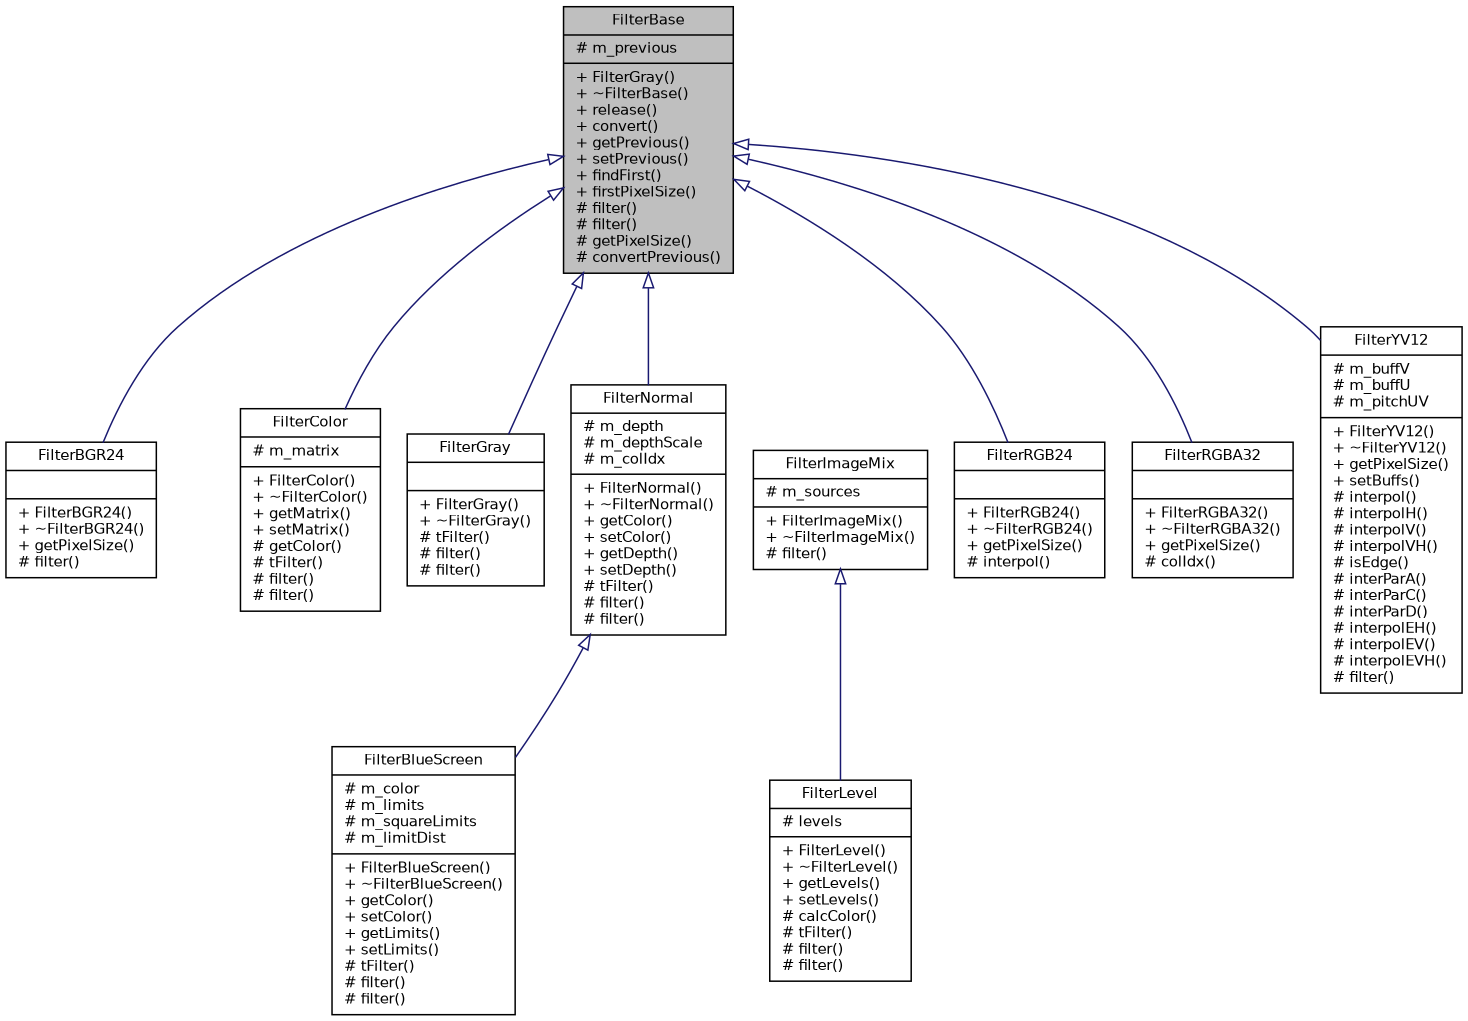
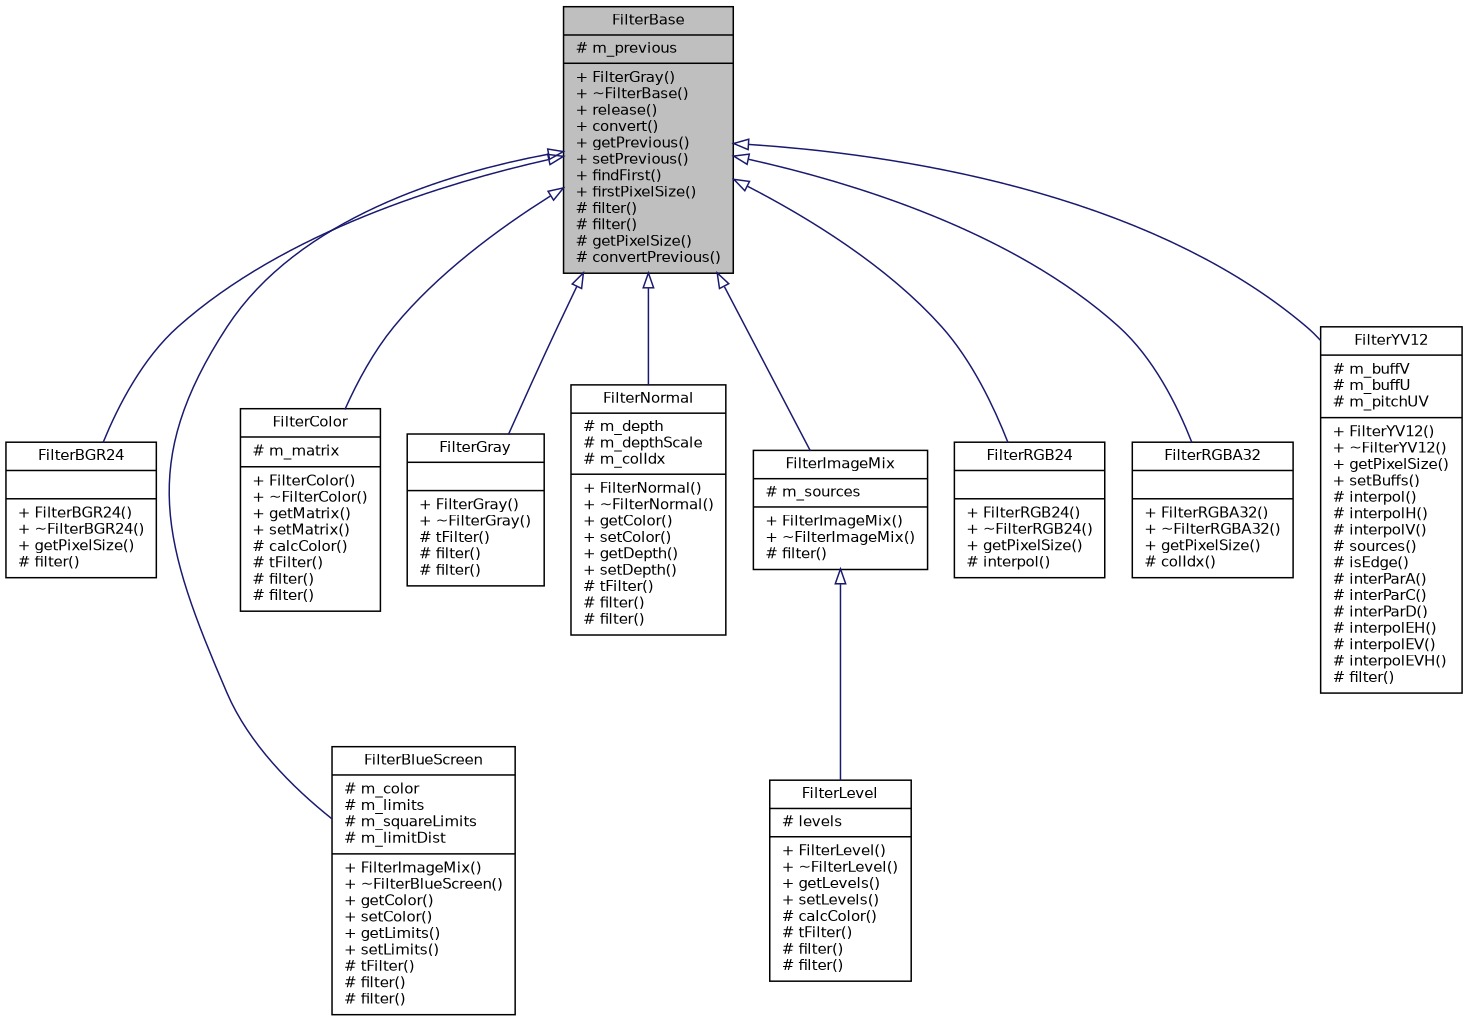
none -> (767, 369)
(298, 546) -> (300, 546)
(1385, 546) -> (1375, 546)
(551, 704) -> (186, 406)
(418, 868) -> (413, 868)
